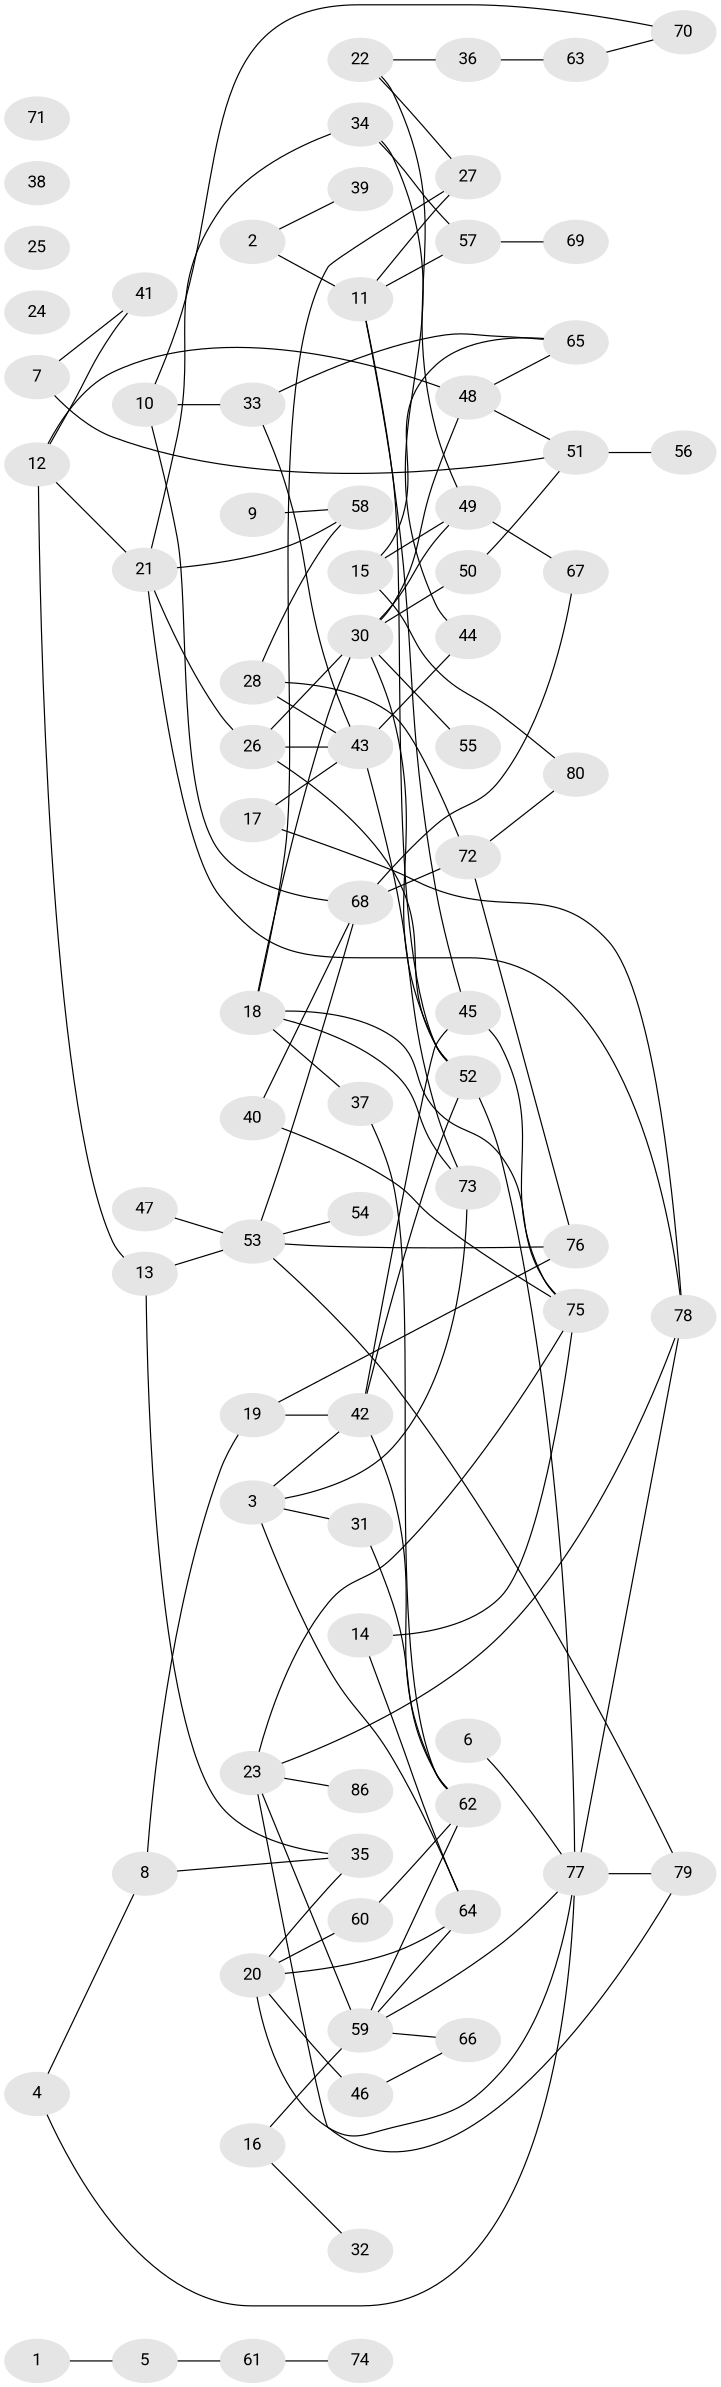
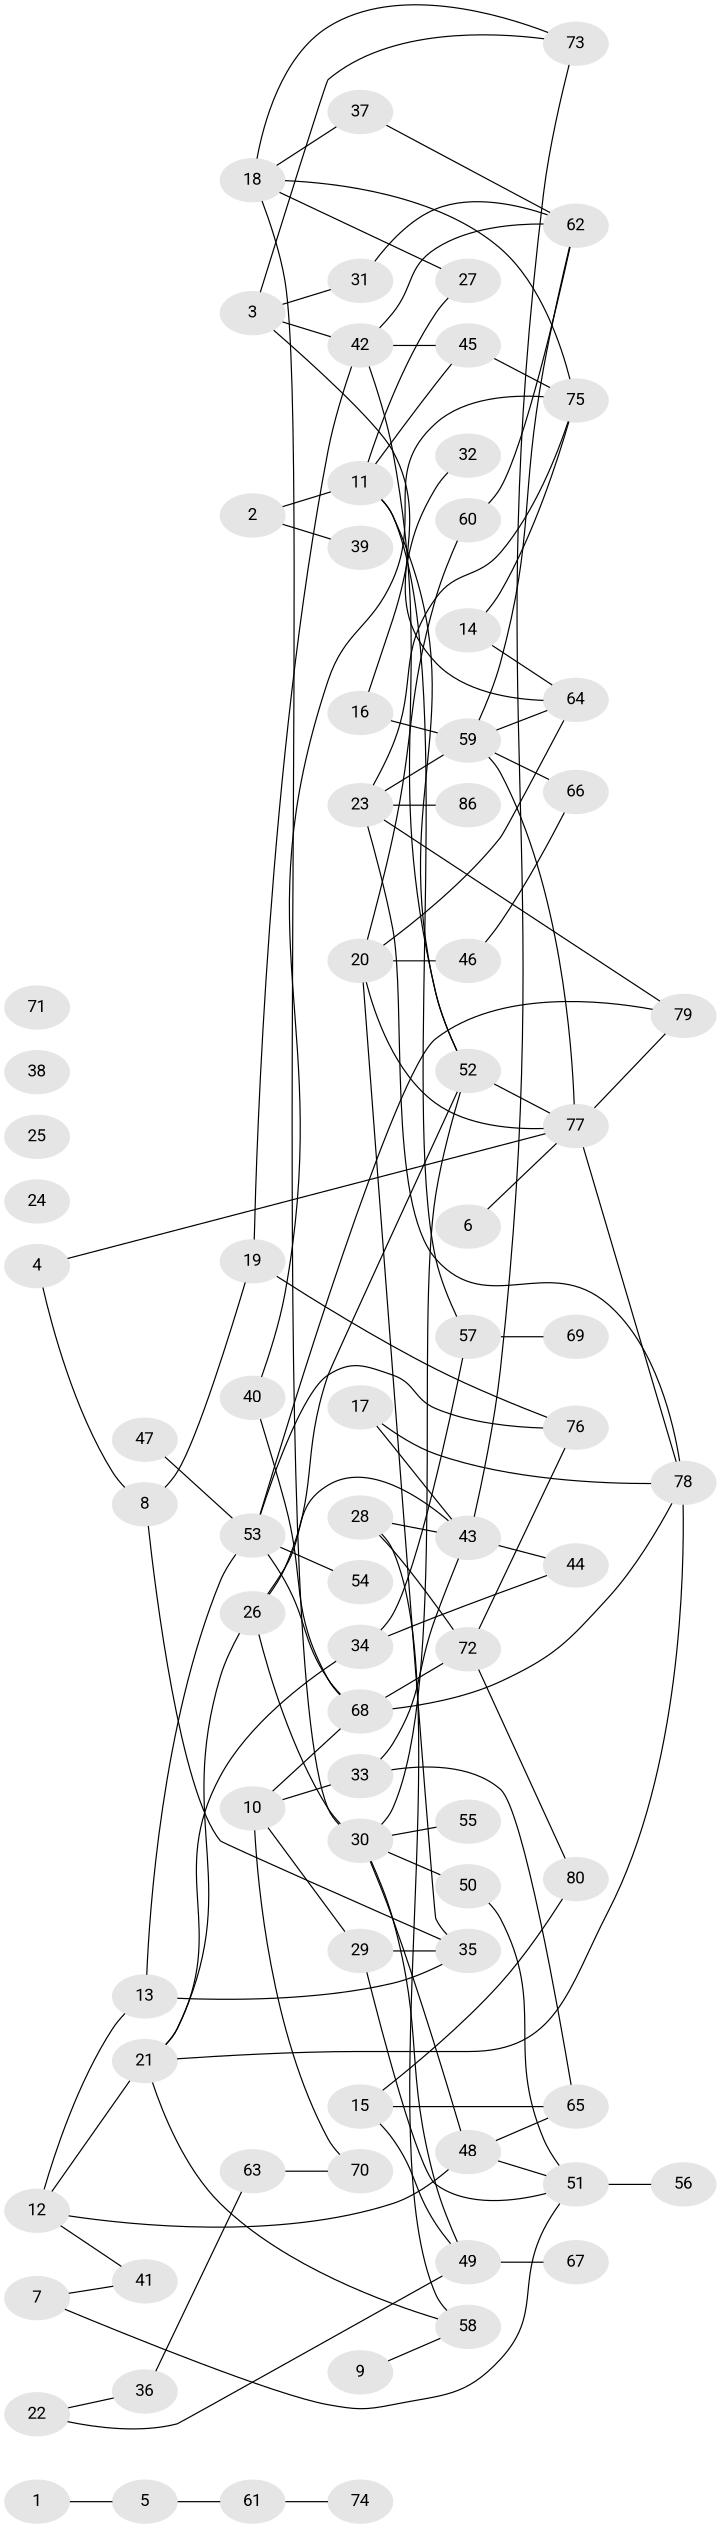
(416, 118) -> none
(511, 764) -> (561, 1646)
none -> (360, 1951)
